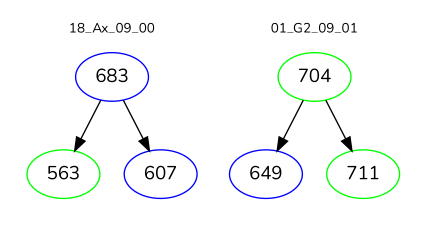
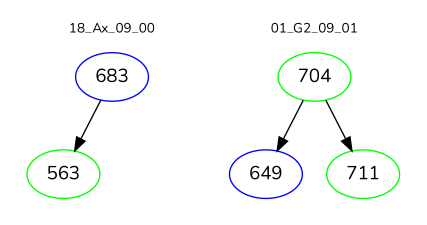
(161, 174) -> none
